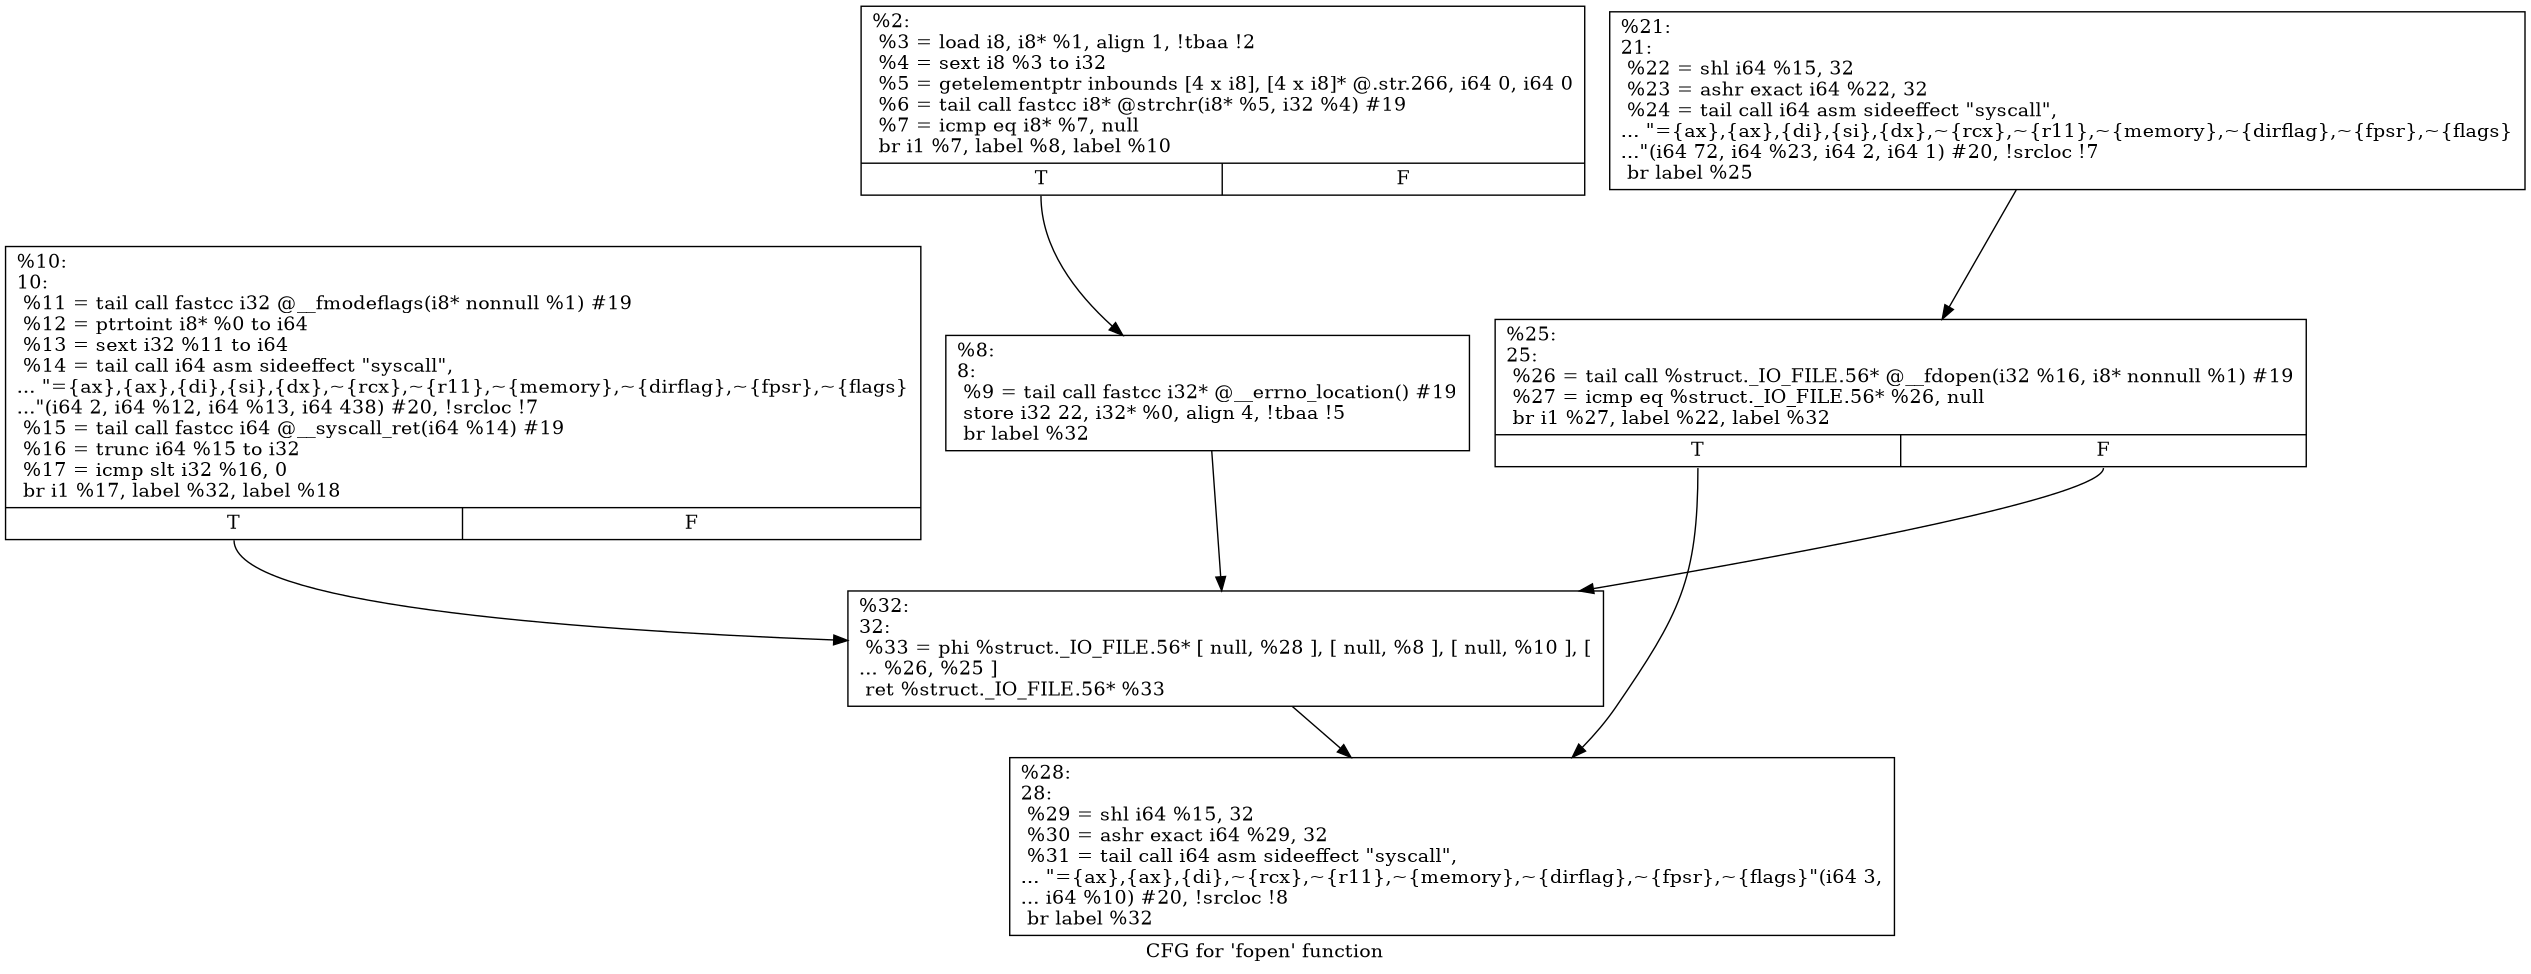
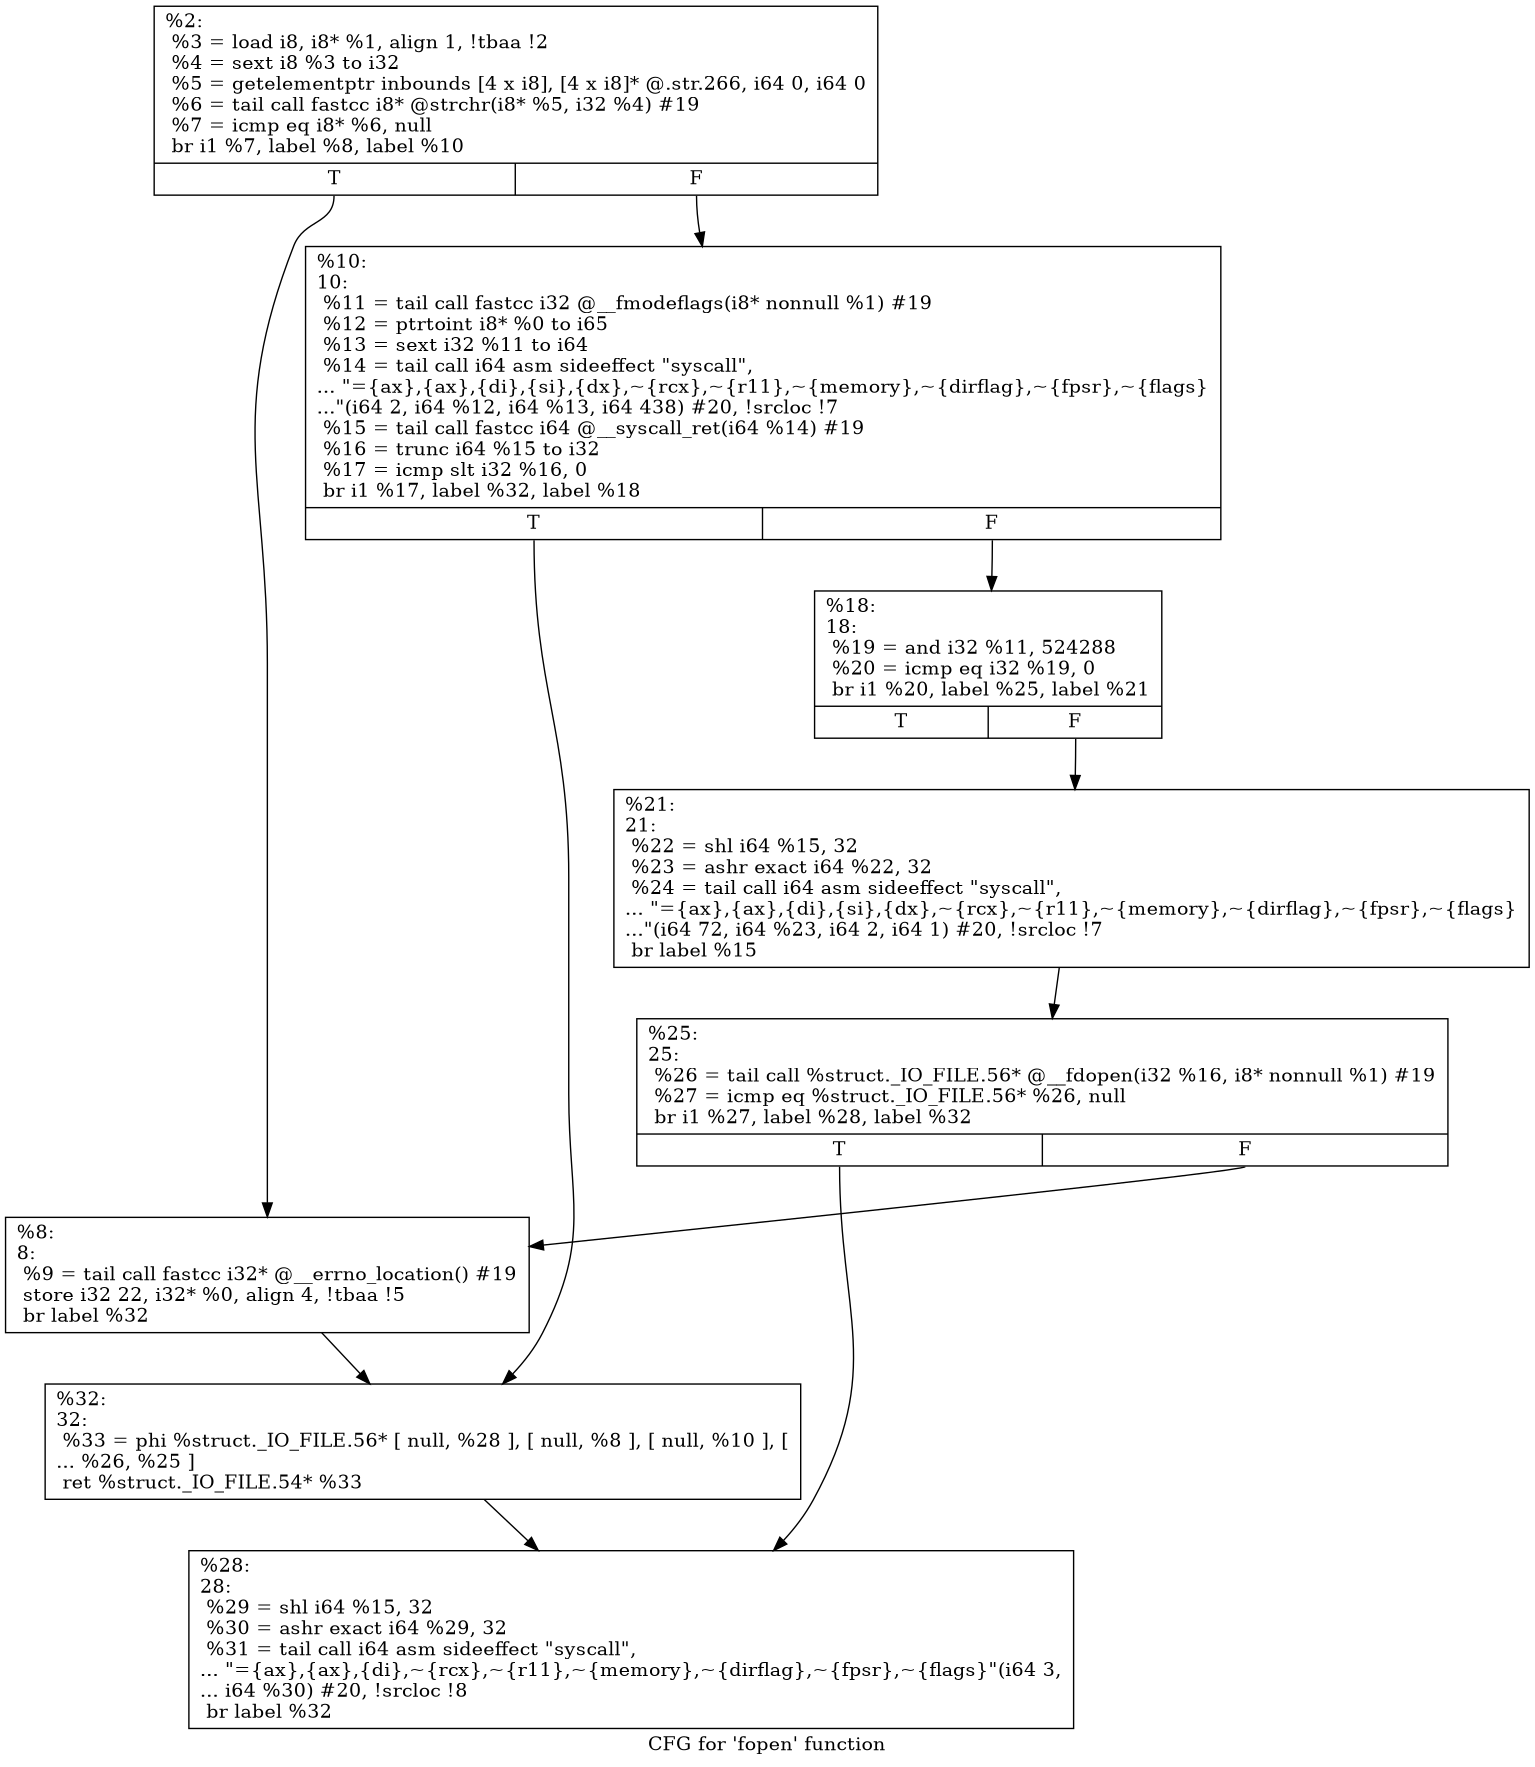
(1006, 126) -> (299, 126)
(1688, 173) -> (692, 951)
none -> (697, 214)
(163, 324) -> (463, 324)
(1669, 418) -> (810, 1117)
(1853, 541) -> (895, 1208)
none -> (988, 665)
(1012, 690) -> (210, 1483)
(1155, 898) -> (334, 1691)
